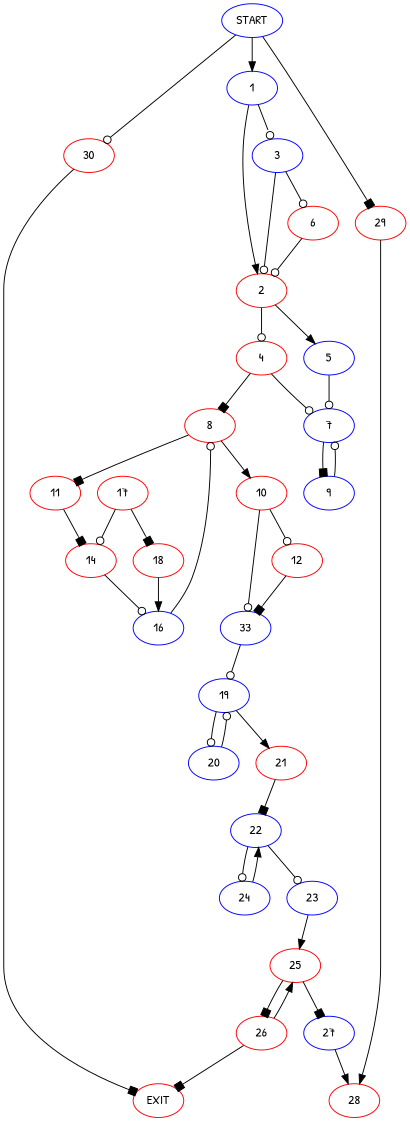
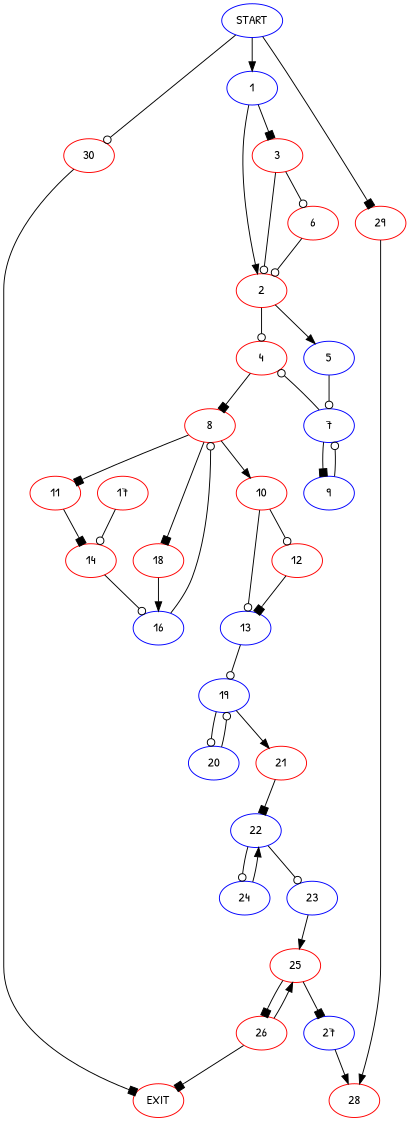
(263, 117) -> (263, 117)
(278, 156) -> (278, 156)
(288, 391) -> (302, 392)
(138, 523) -> (186, 489)
(246, 628) -> (246, 628)
